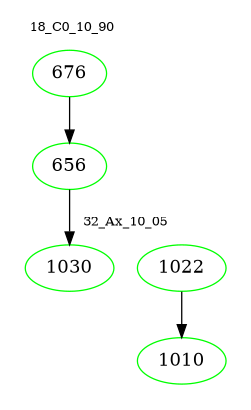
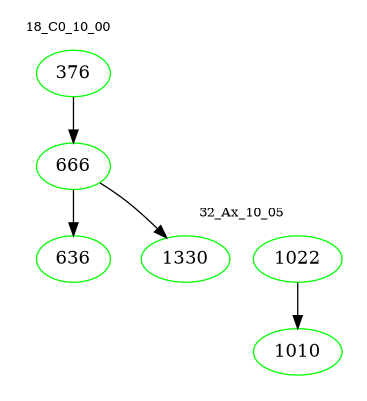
(72, 28) -> (68, 28)
(70, 73) -> (73, 73)
(70, 166) -> (73, 166)
none -> (73, 259)
(70, 268) -> (186, 259)
